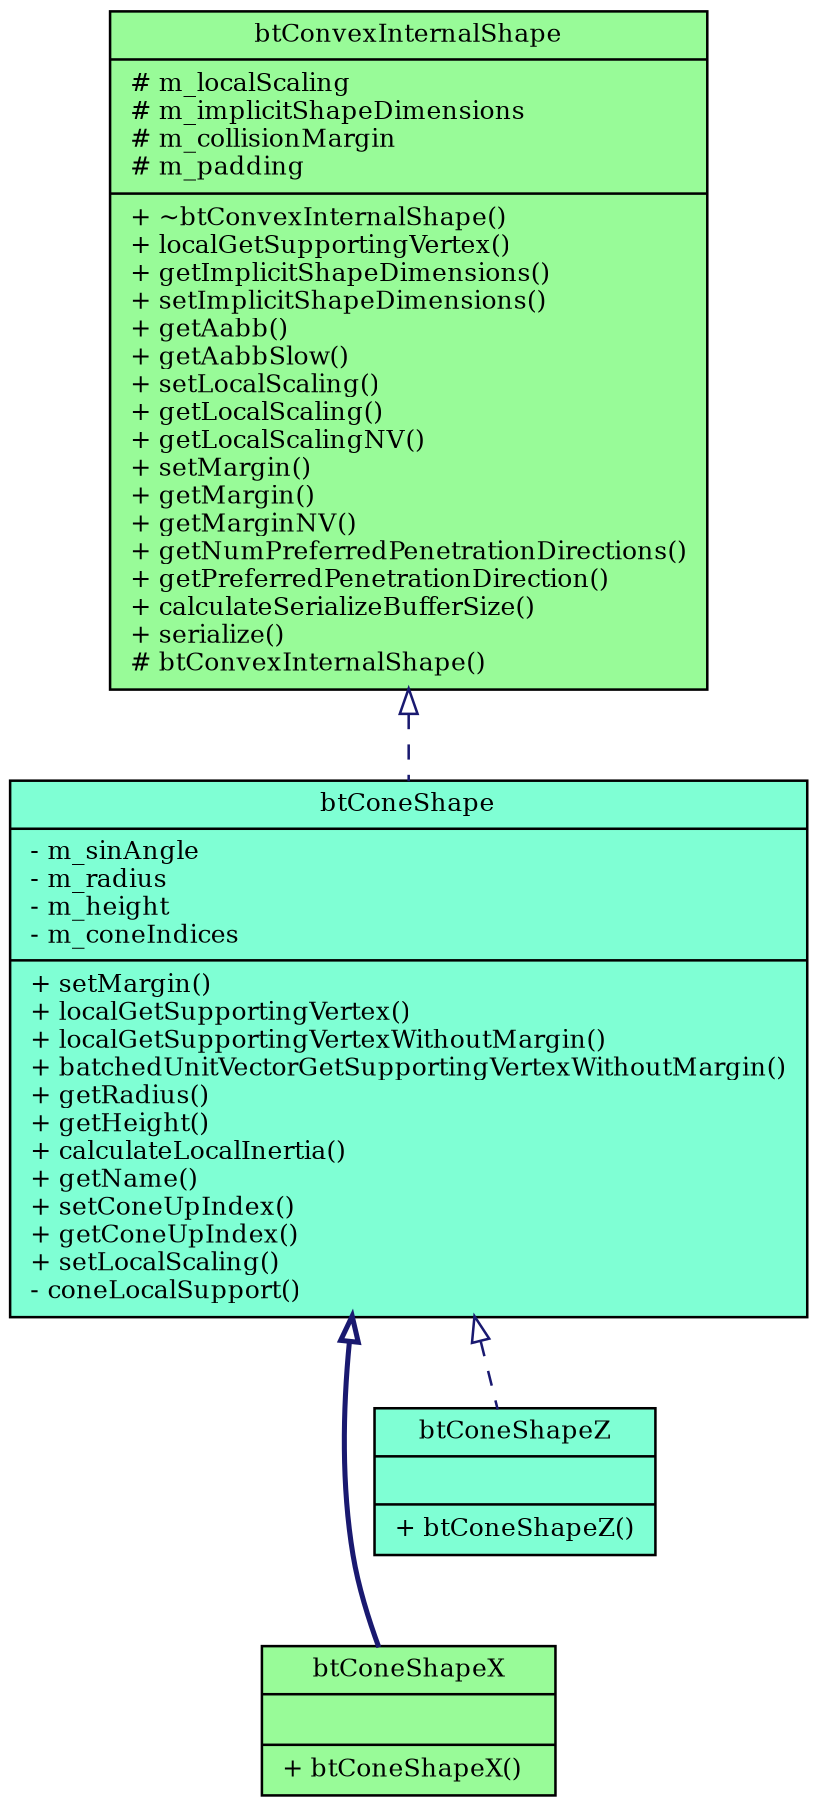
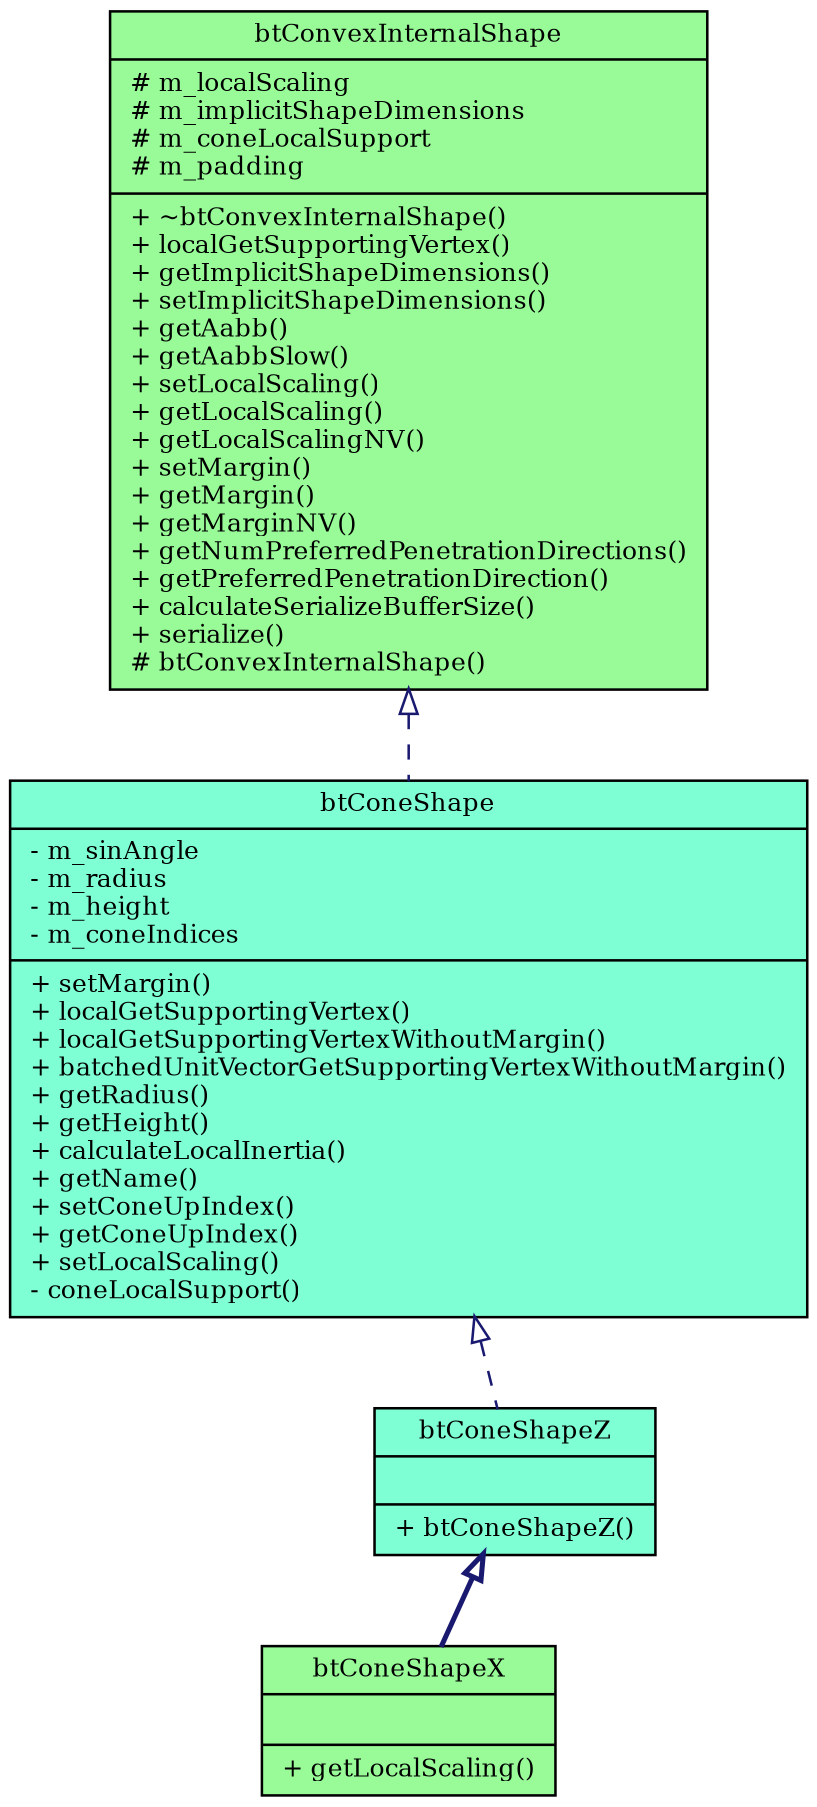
(264, 139) -> (281, 139)
(346, 1496) -> (457, 1612)
(402, 1769) -> (409, 1769)
